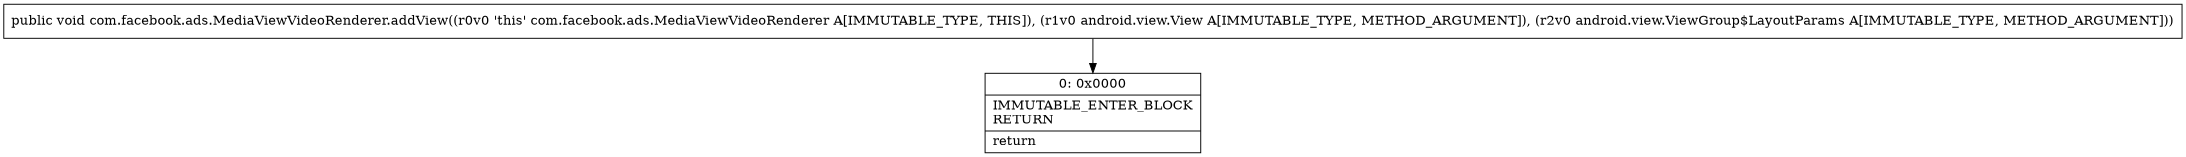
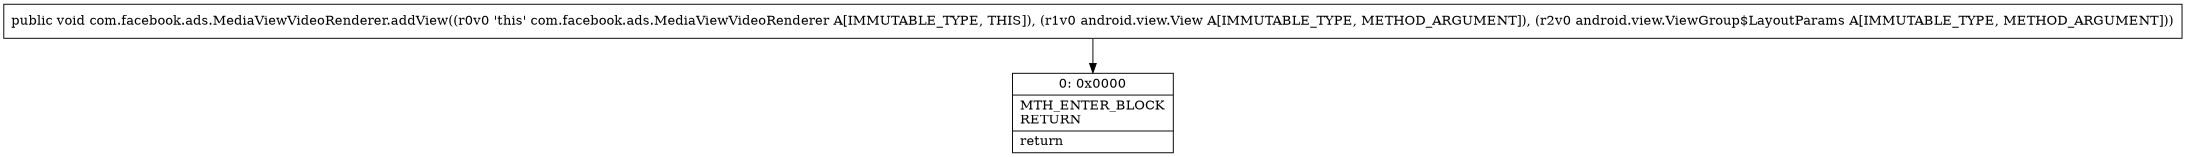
(1093, 105) -> (1093, 105)
